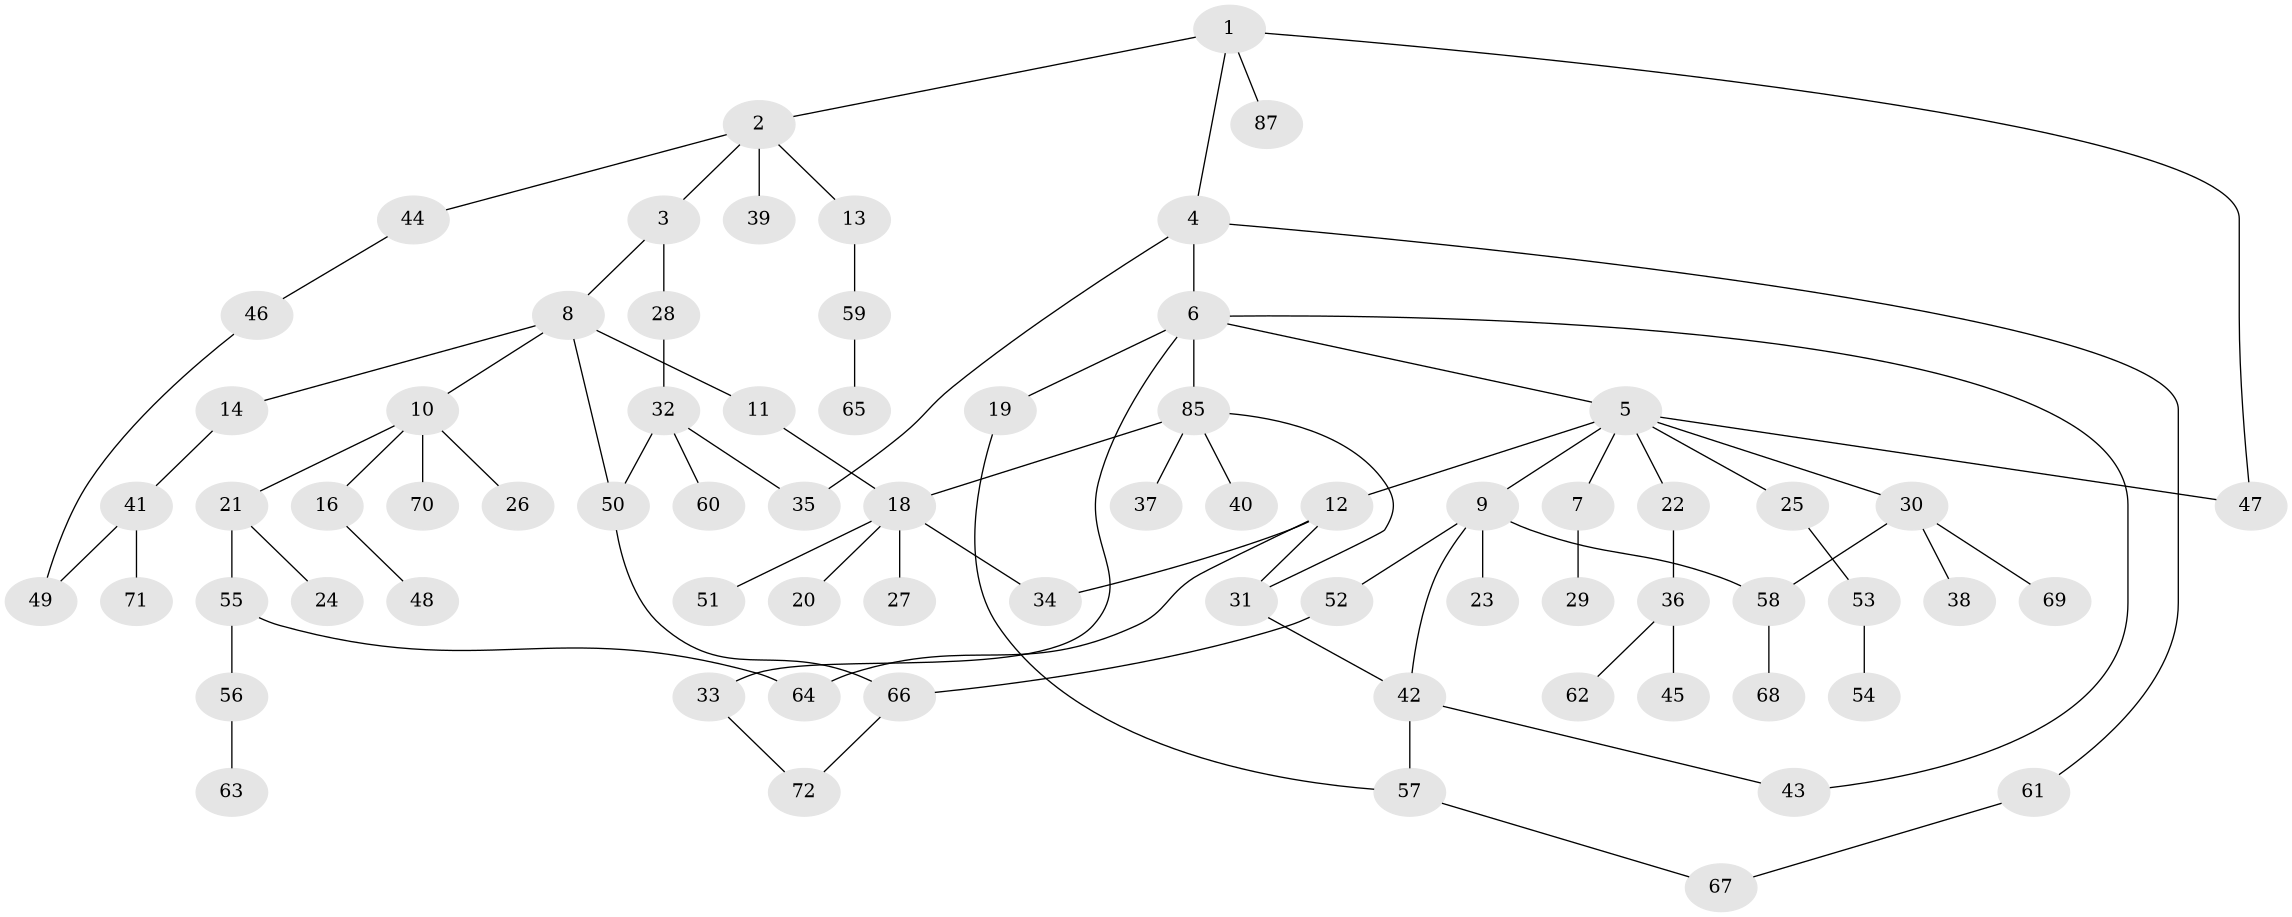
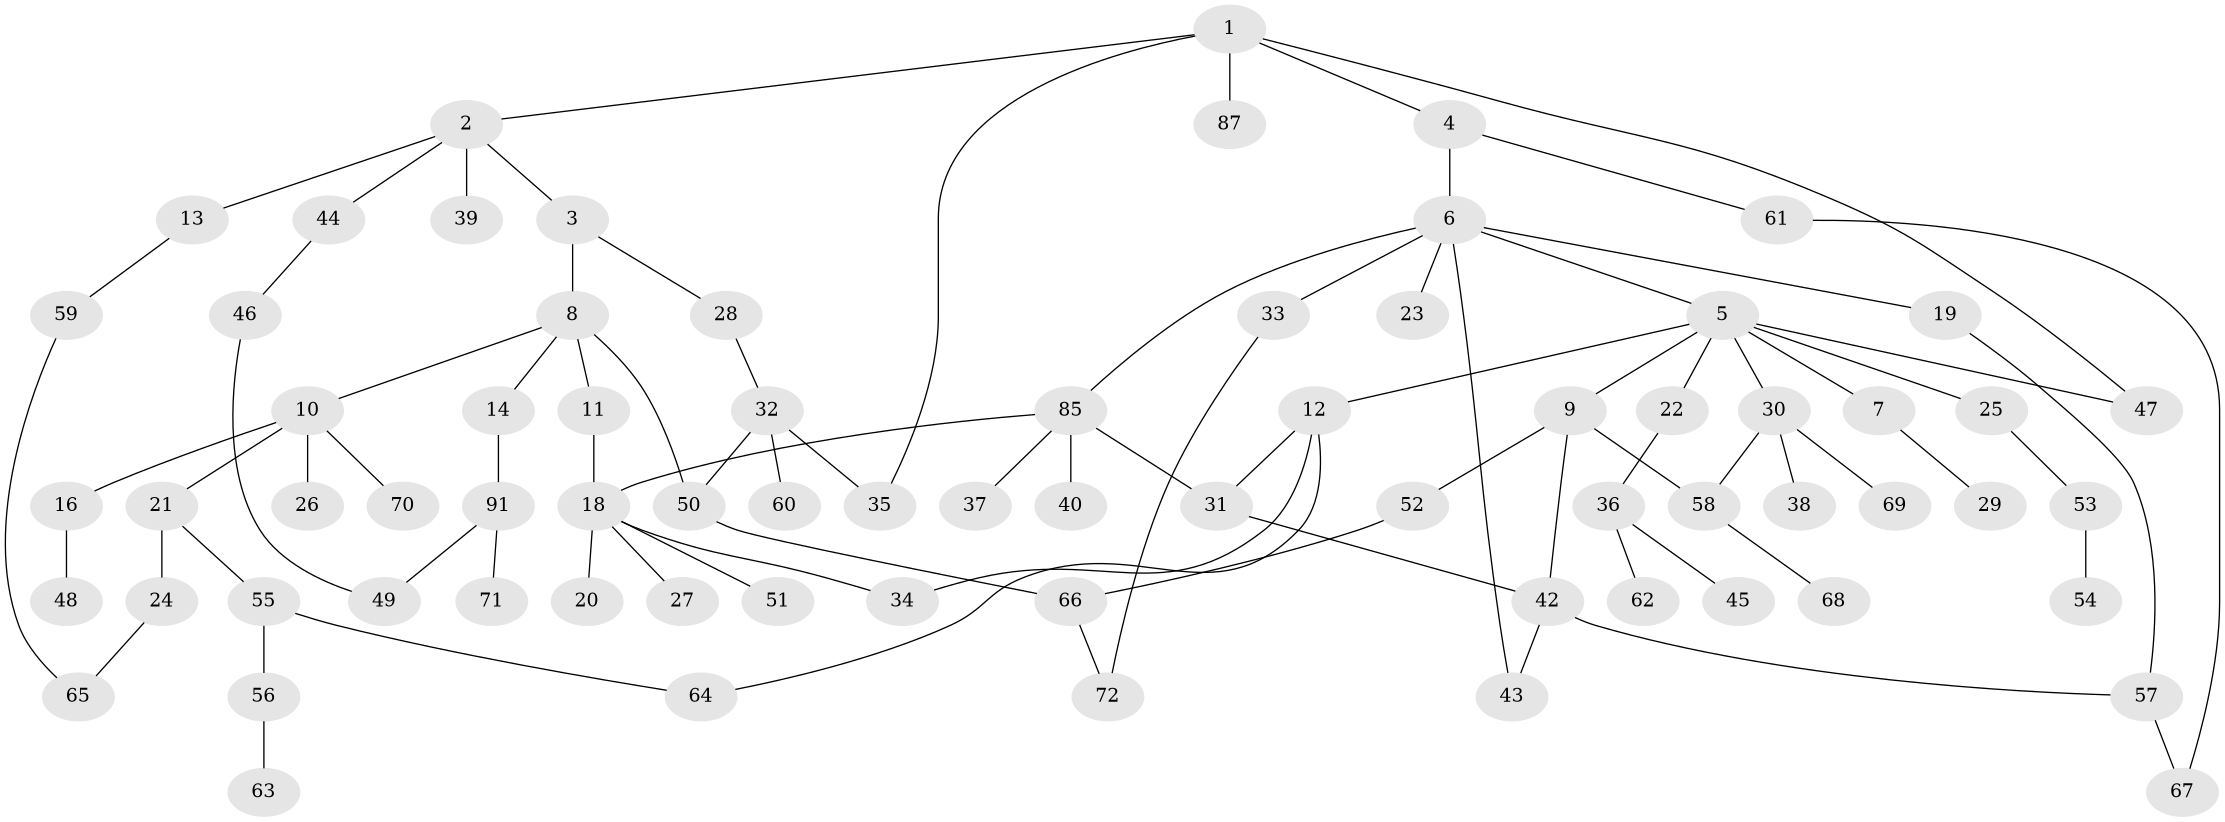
(993, 356) -> (944, 186)
(136, 506) -> (498, 506)
(1483, 554) -> (1431, 268)
none -> (120, 649)
